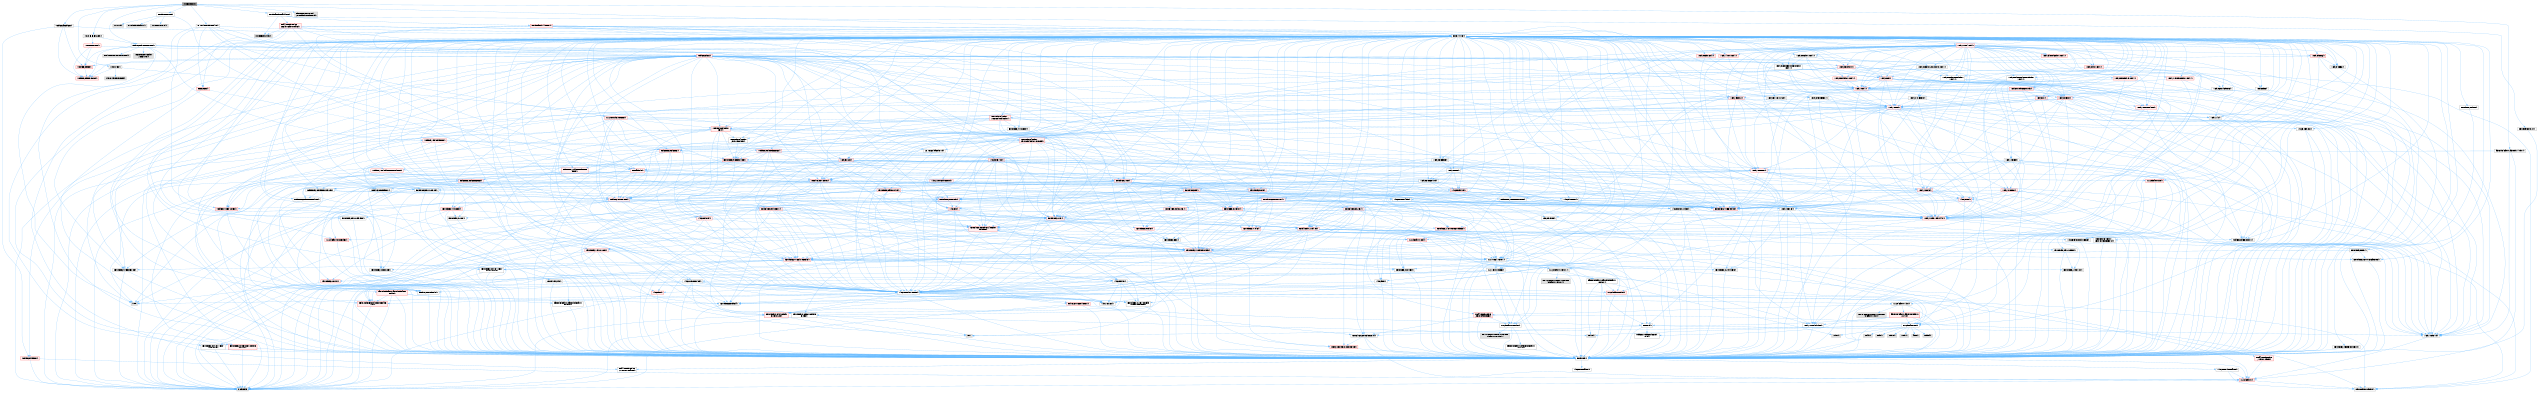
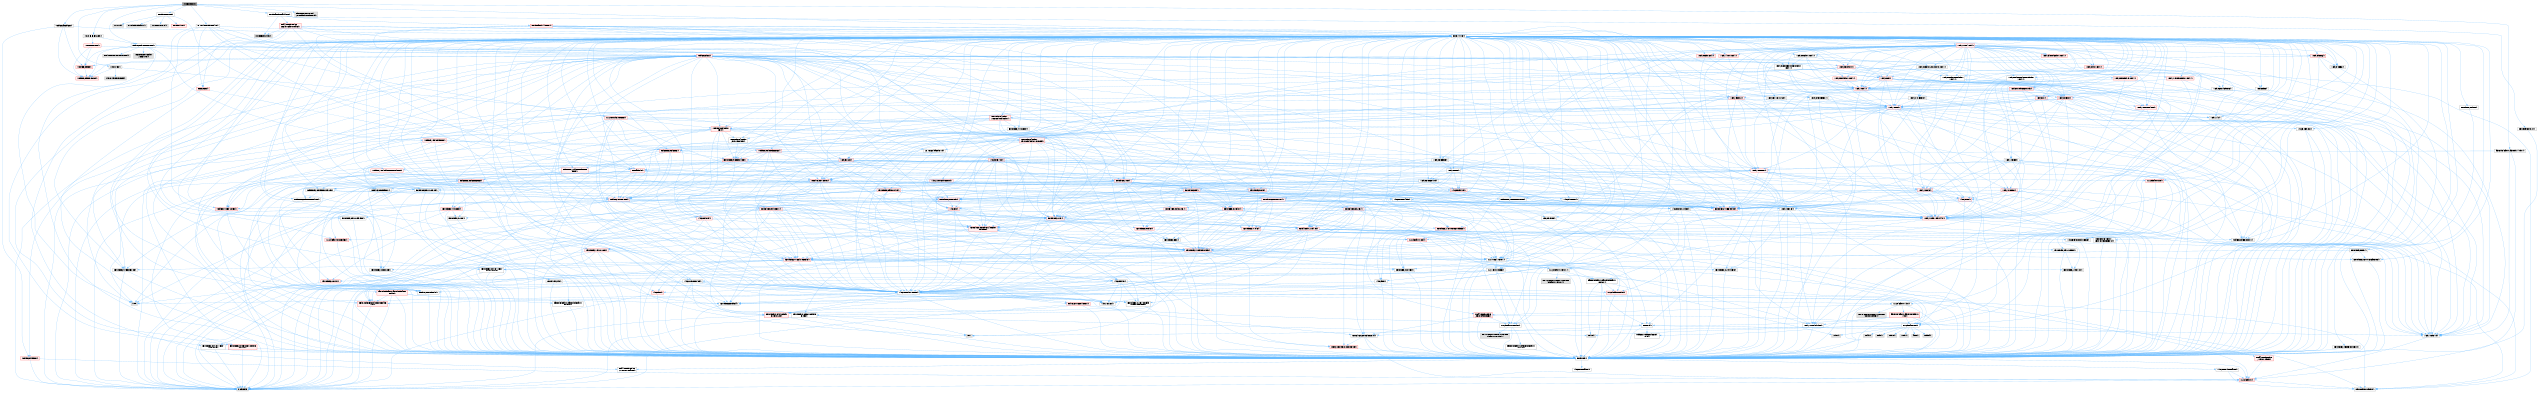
none -> (179, 26)
(1297, 70) -> (1623, 143)
(1871, 315) -> (1871, 315)
(1905, 315) -> (1905, 315)
